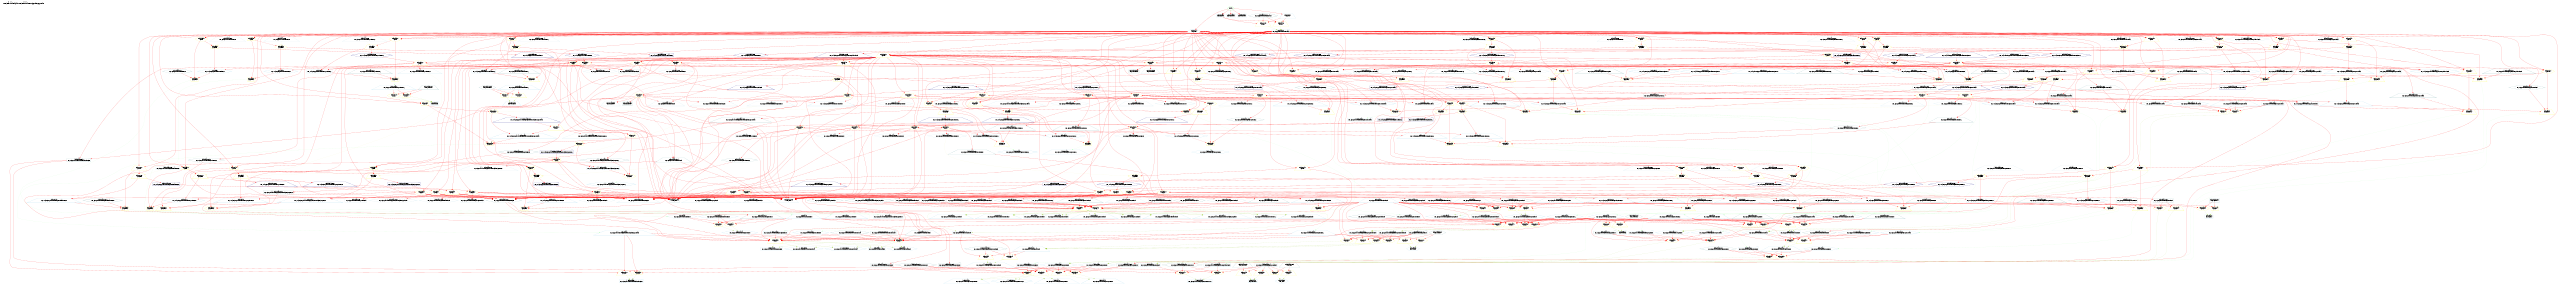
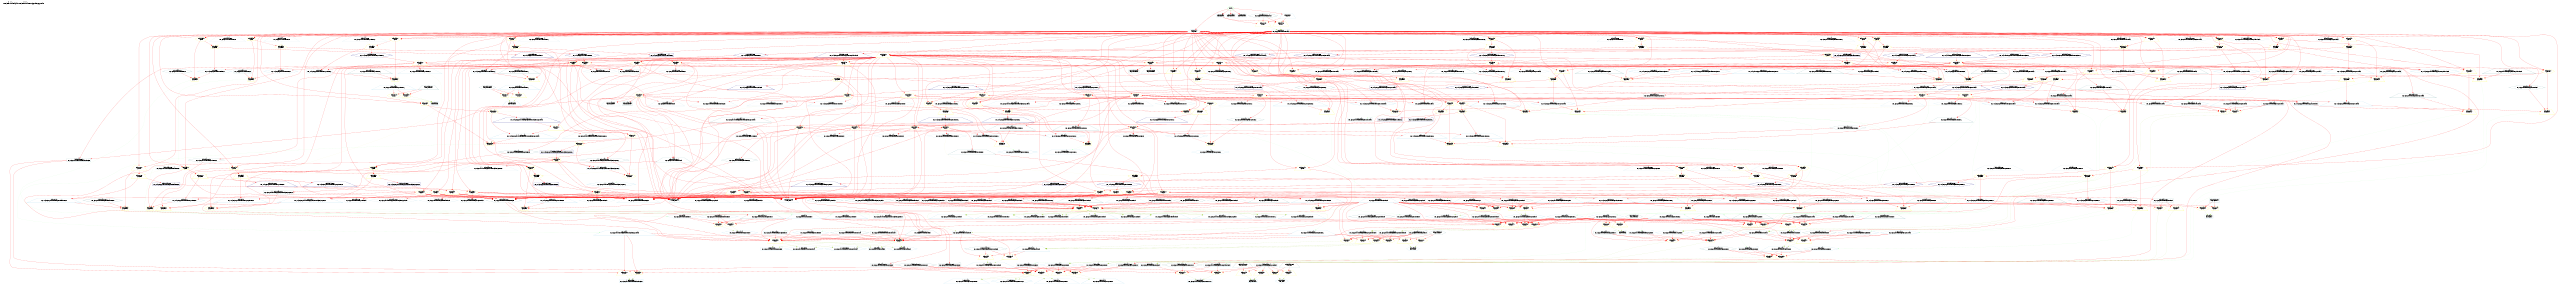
none -> (243, 71)
